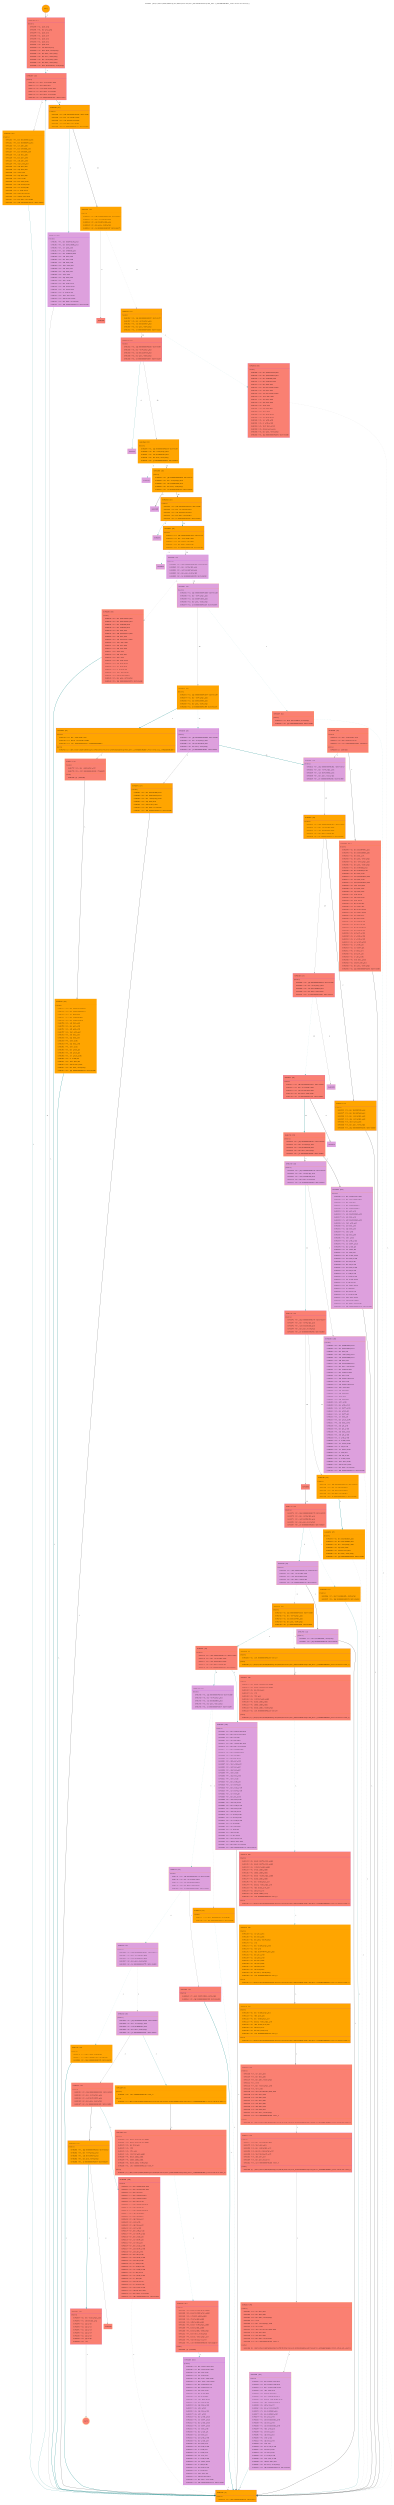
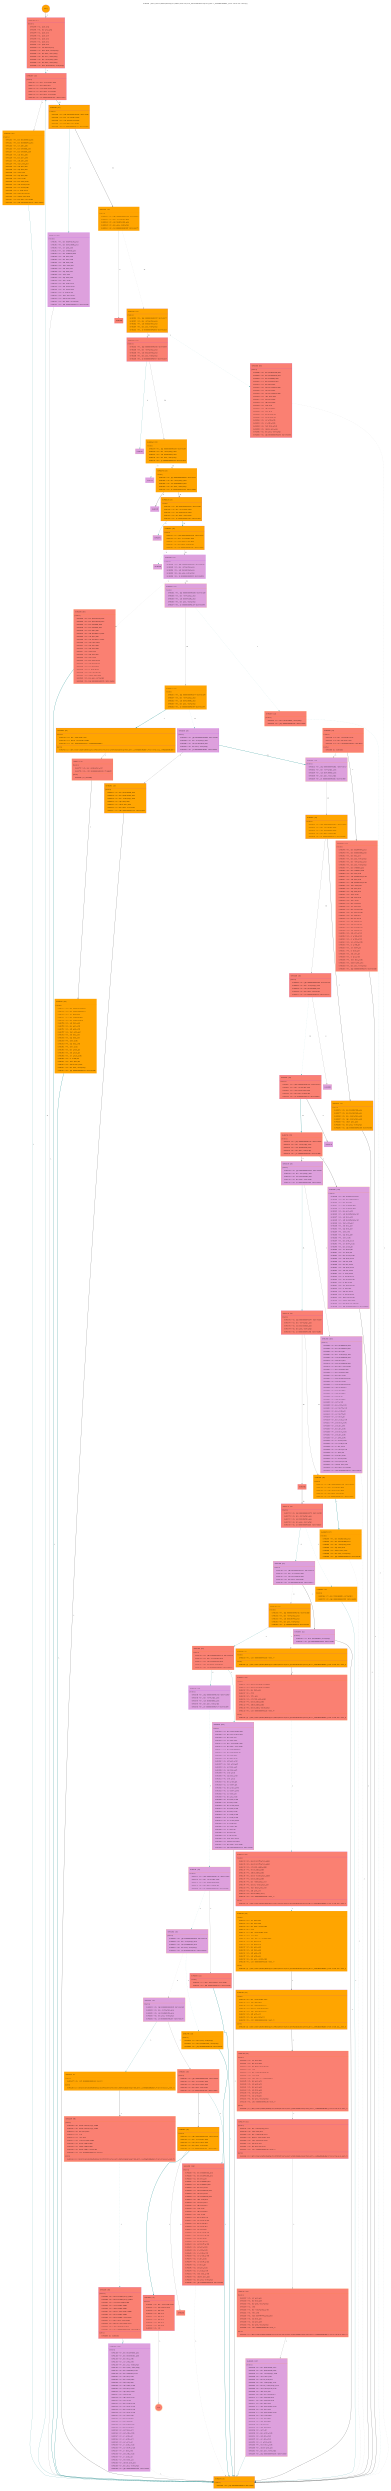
(214, 1915) -> none
